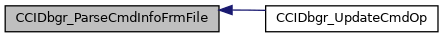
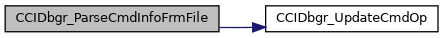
(249, 10) -> (236, 28)
